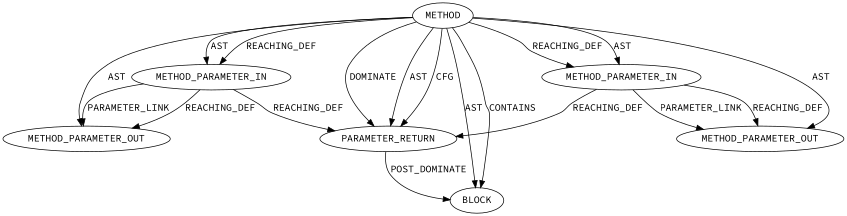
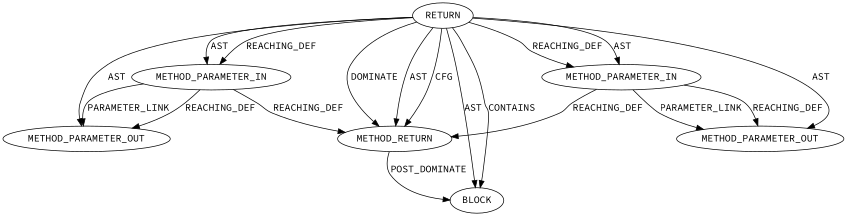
(443, 16) -> (443, 16)
(388, 139) -> (395, 139)
